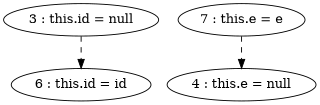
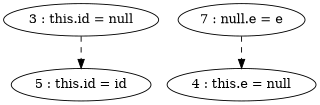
(242, 20) -> (242, 20)
(81, 85) -> (81, 85)
